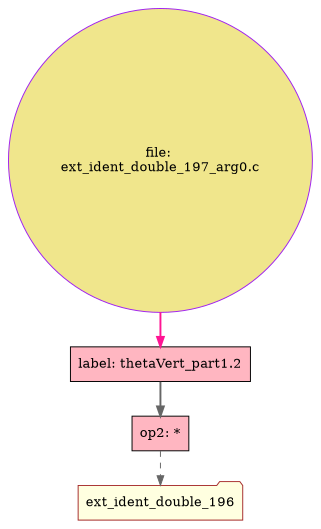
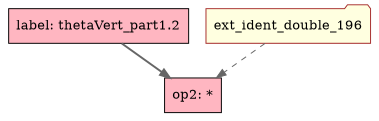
(160, 160) -> none
(160, 463) -> (245, 58)
